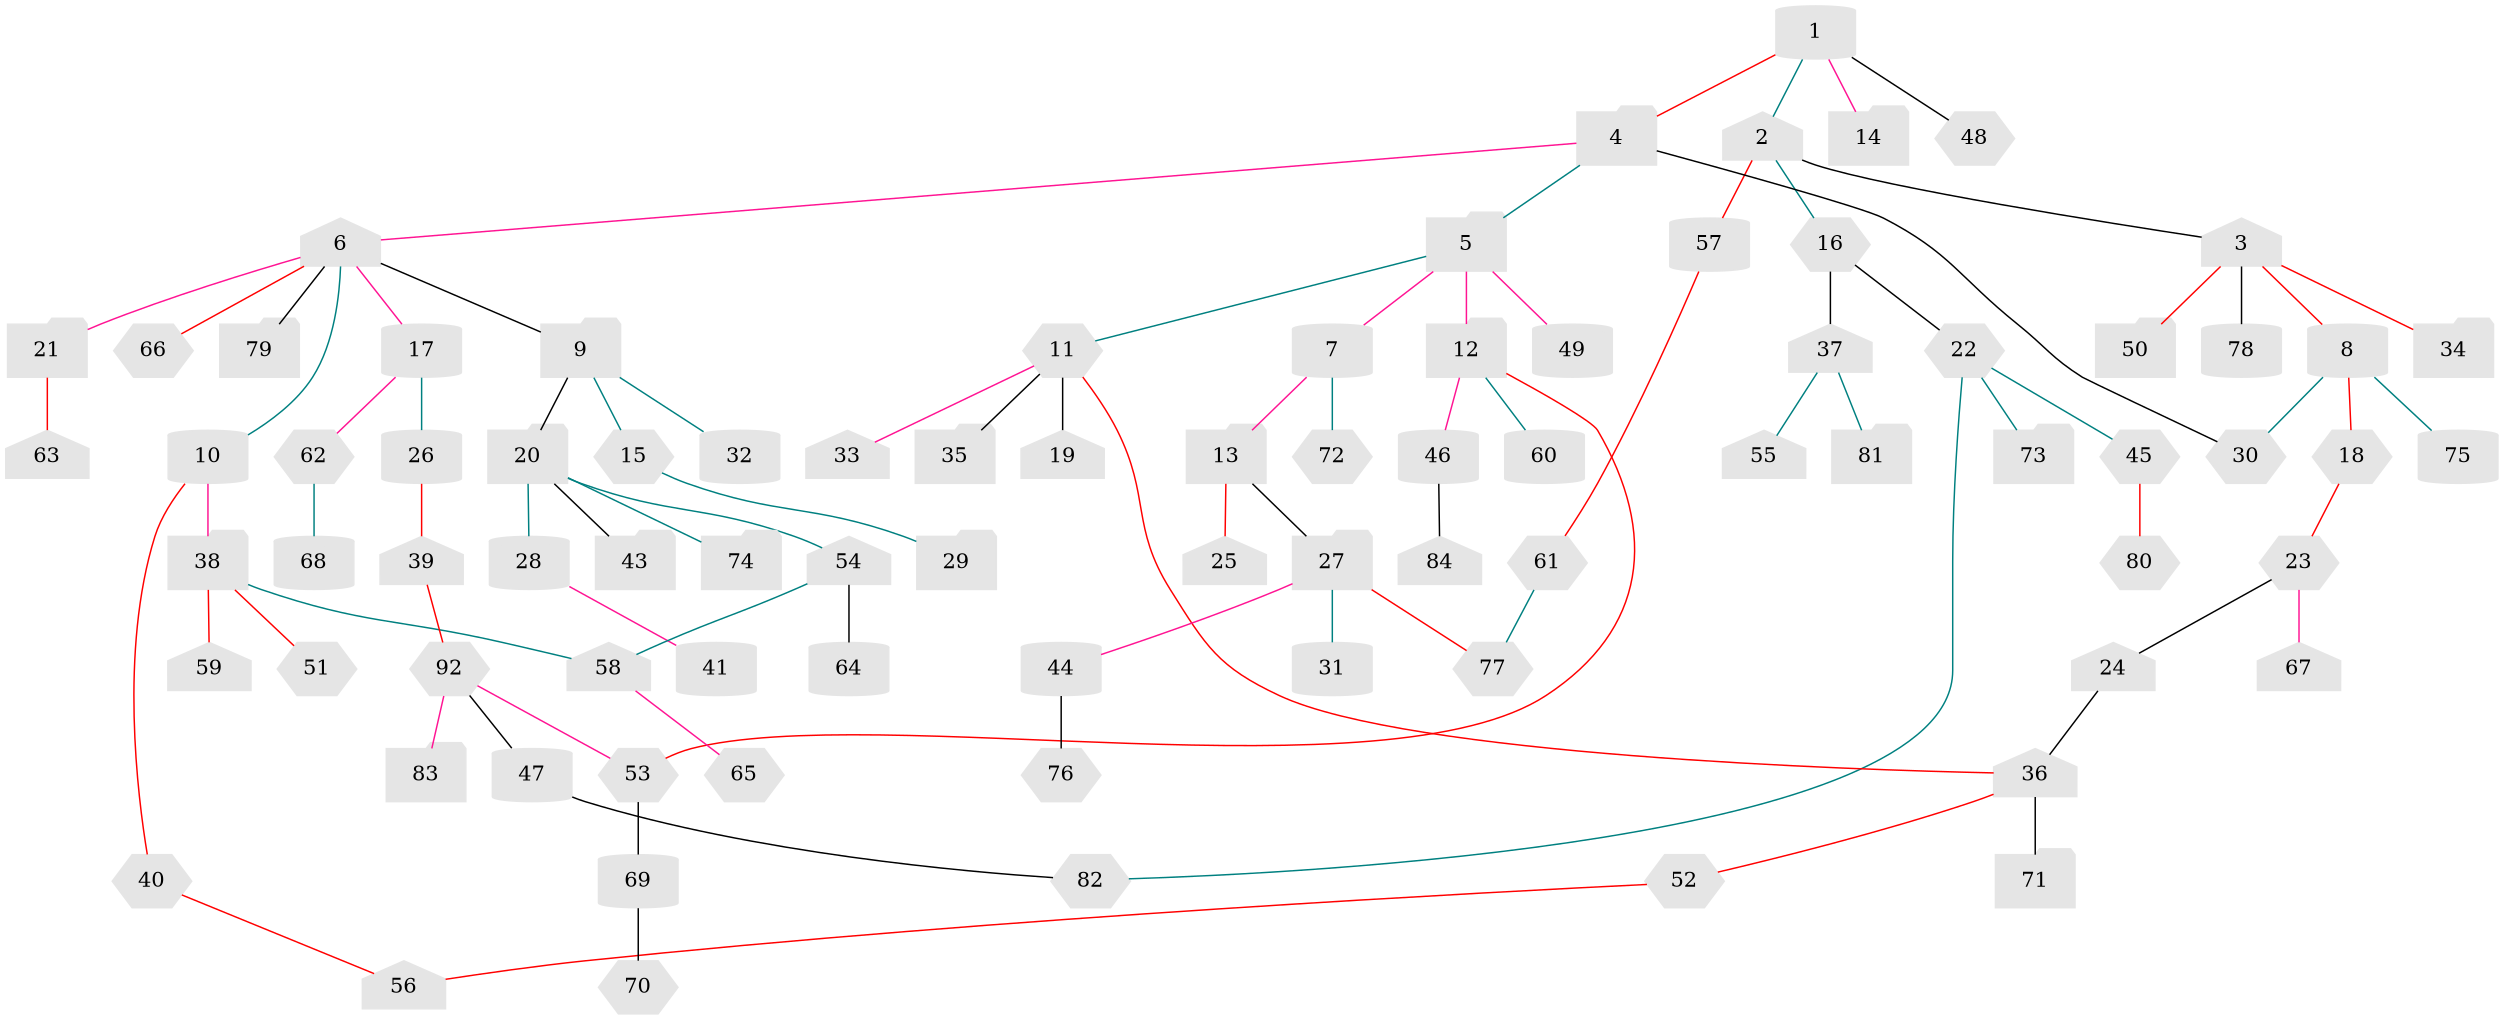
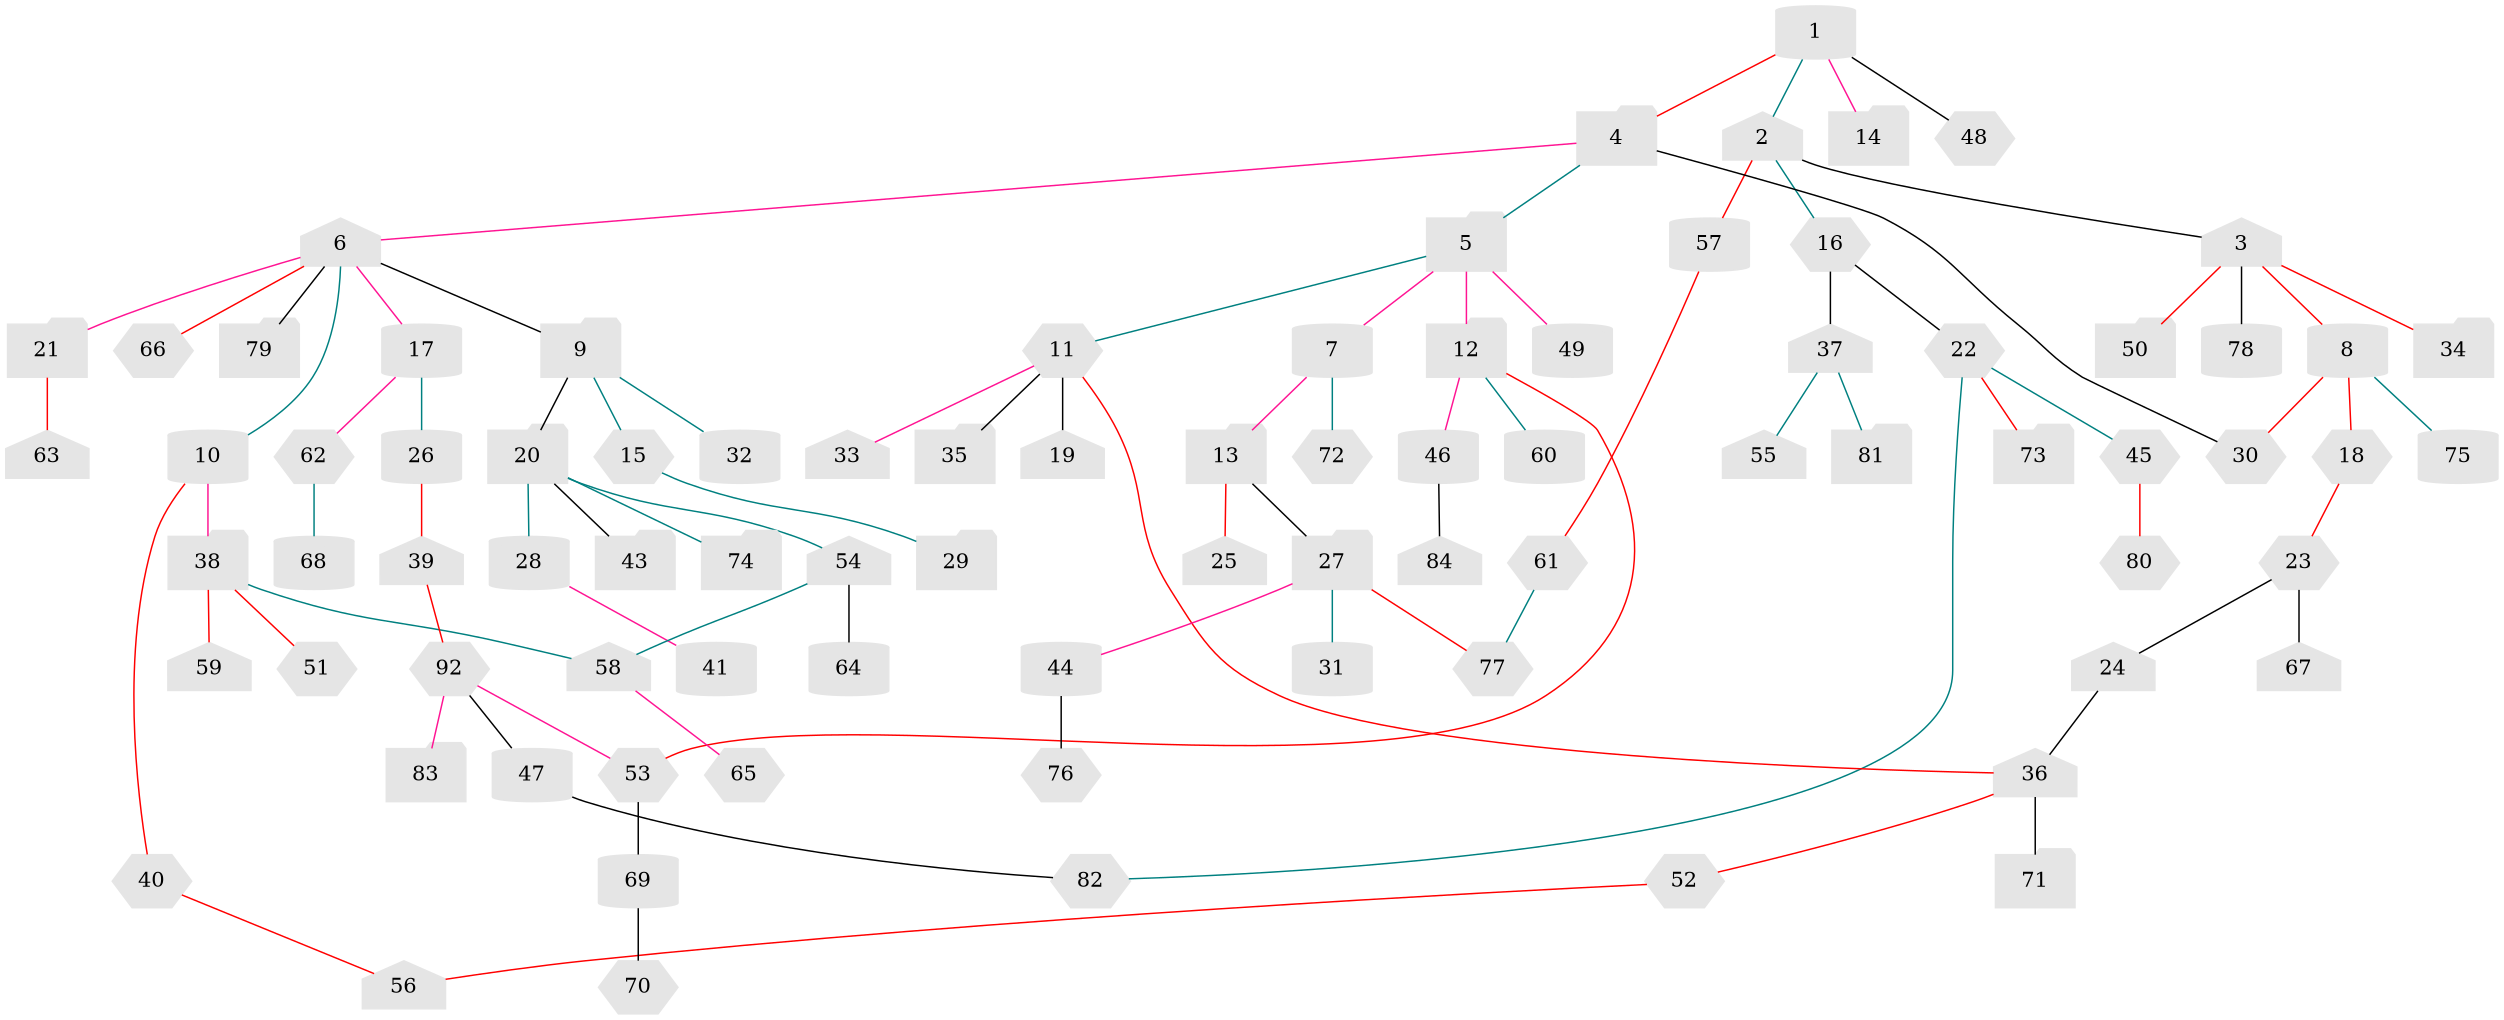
(1999, 404) -> (1999, 404)
(2296, 405) -> (2296, 405)
(2299, 616) -> (2299, 616)
